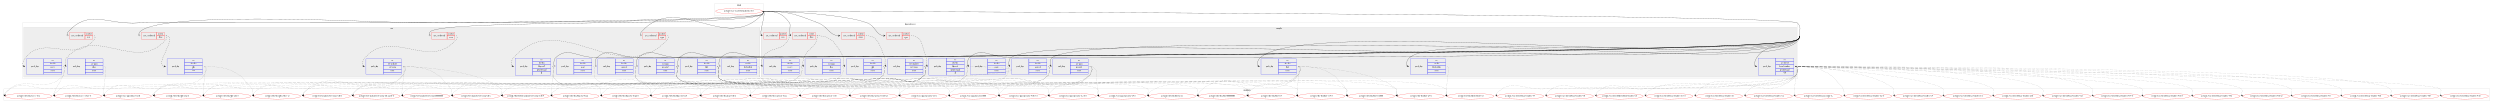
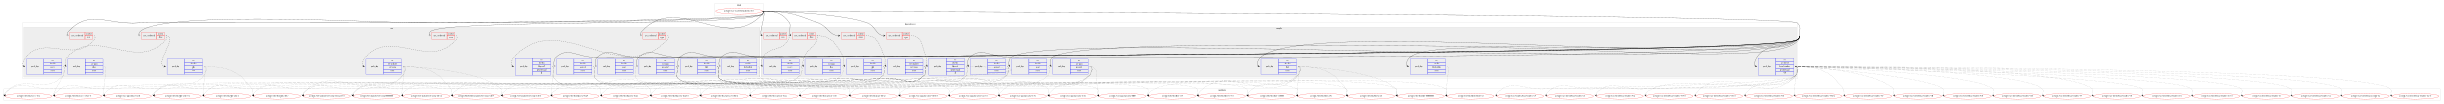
(1620, 96) -> (2167, 96)
(1918, 96) -> (1520, 96)
(2018, 96) -> none
